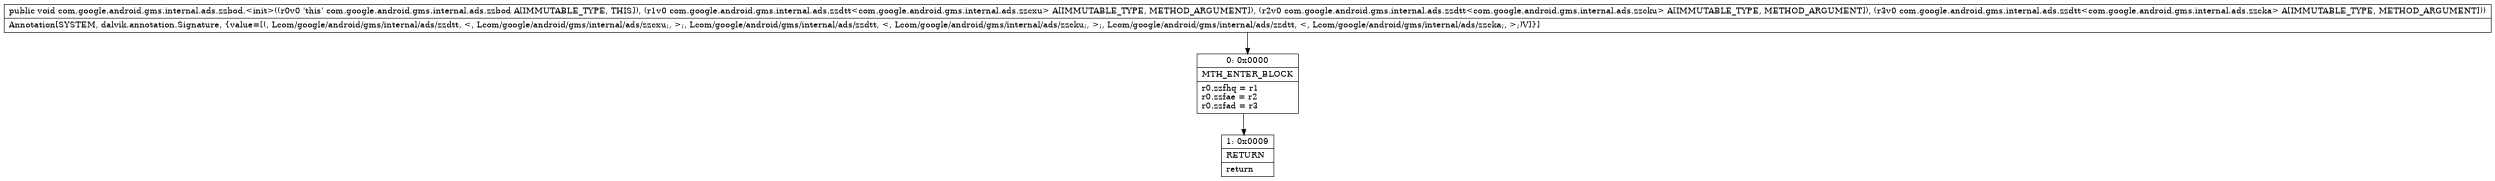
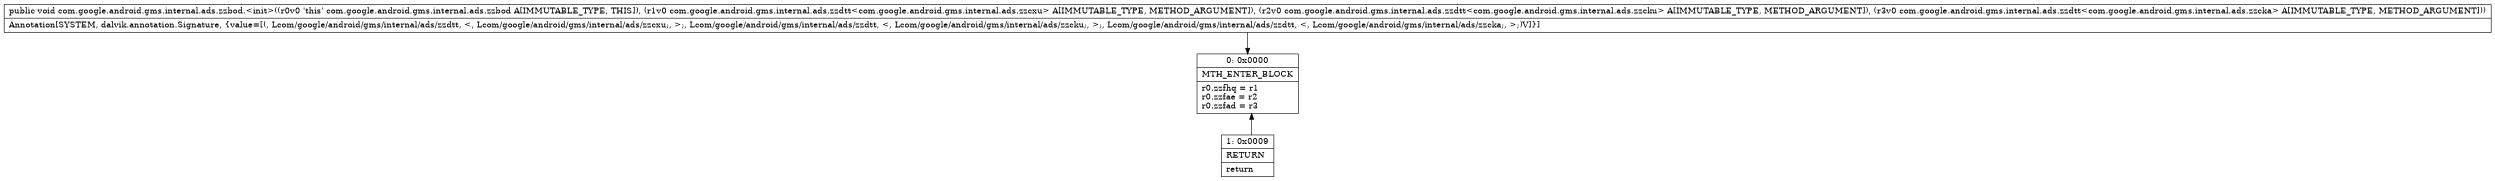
(1244, 121) -> (1252, 127)
